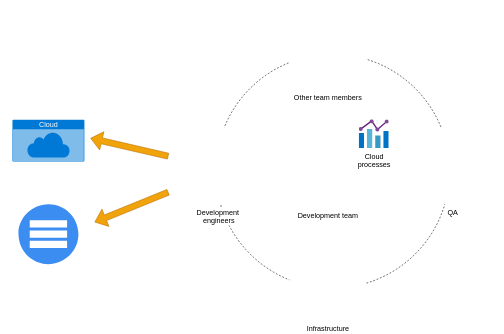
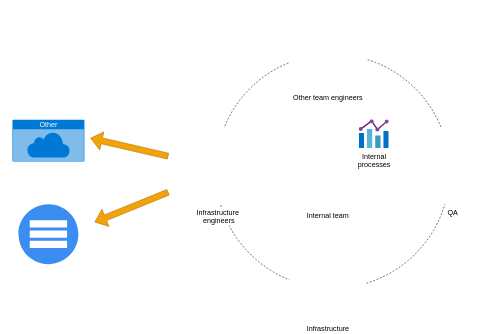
(328, 98) -> (328, 98)
(49, 125) -> (49, 125)
(374, 161) -> (374, 161)
(328, 216) -> (328, 216)
(219, 217) -> (219, 217)
